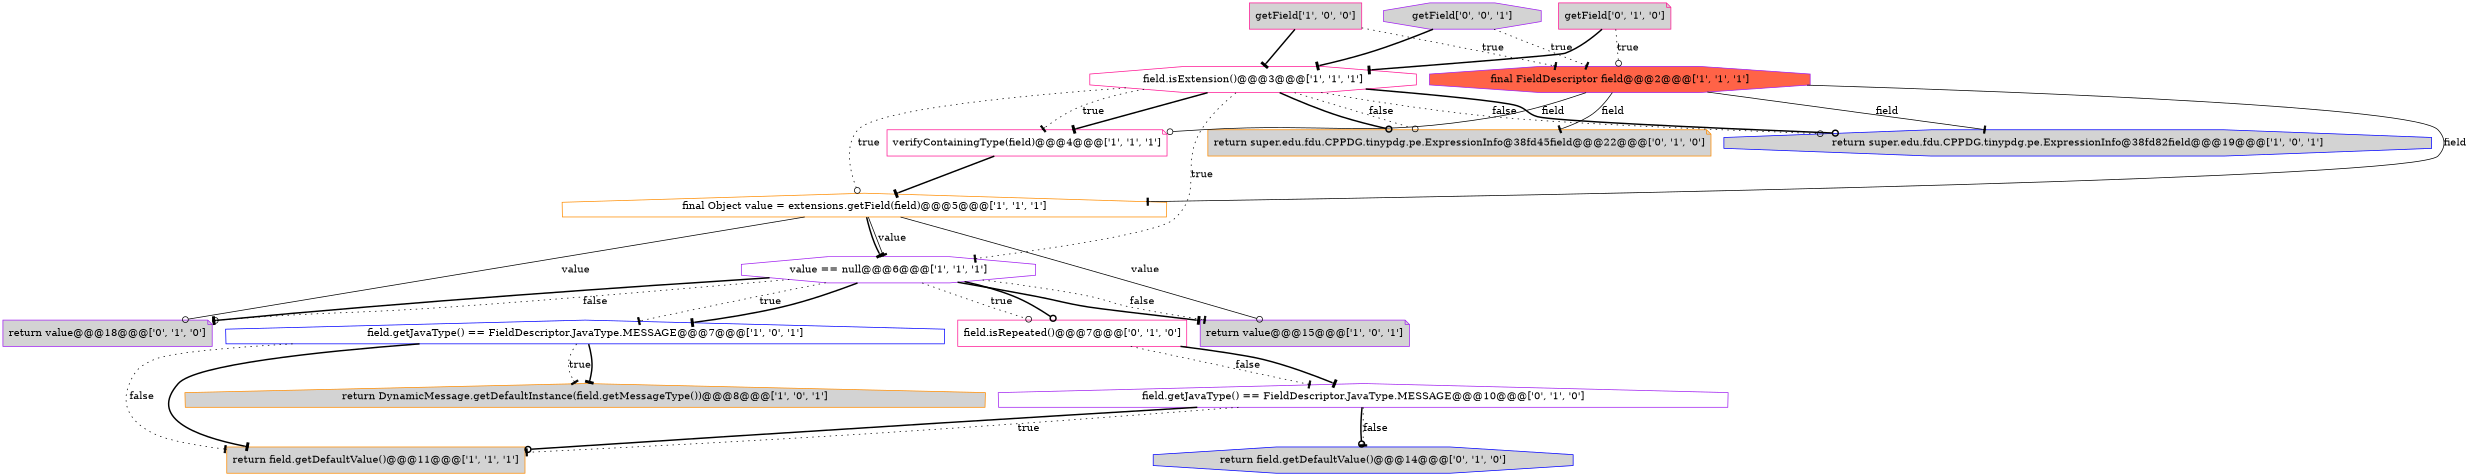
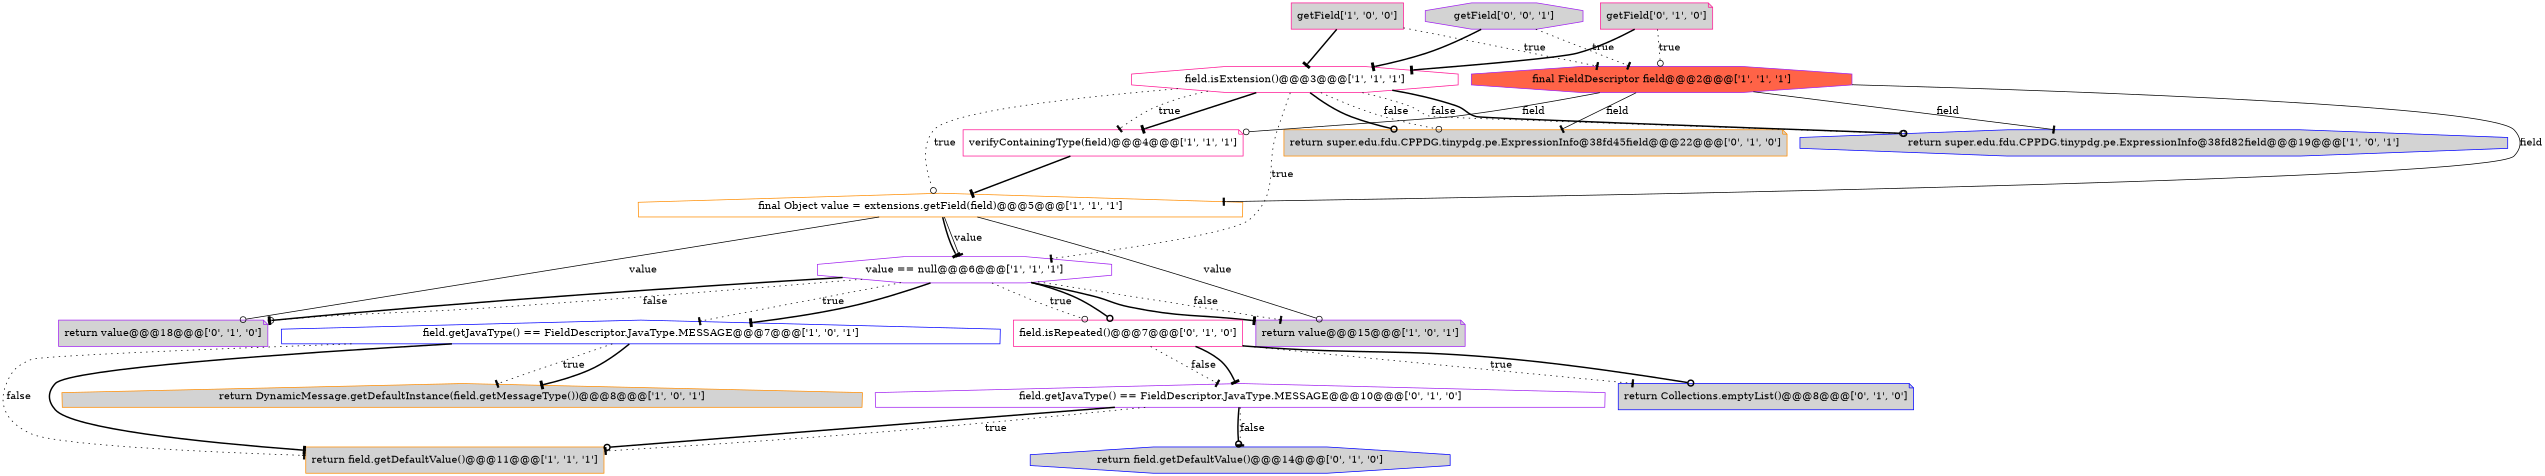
none -> (1766, 397)
